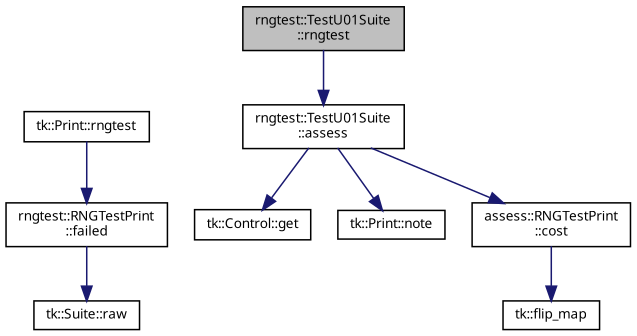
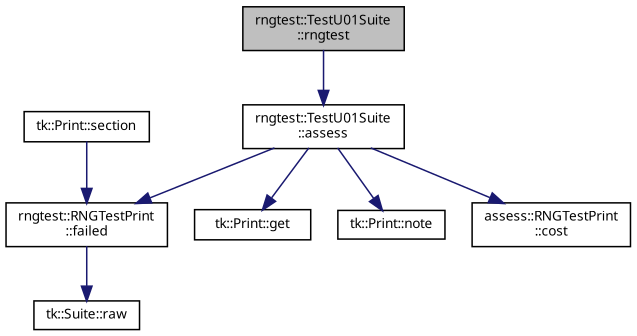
(87, 127) -> (87, 127)
none -> (212, 173)
(253, 225) -> (253, 225)
(551, 315) -> none
